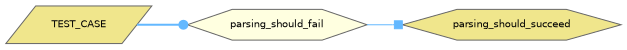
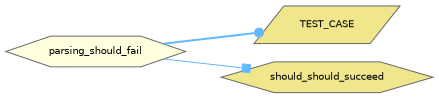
(158, 25) -> (209, 38)
(512, 25) -> (327, 77)
